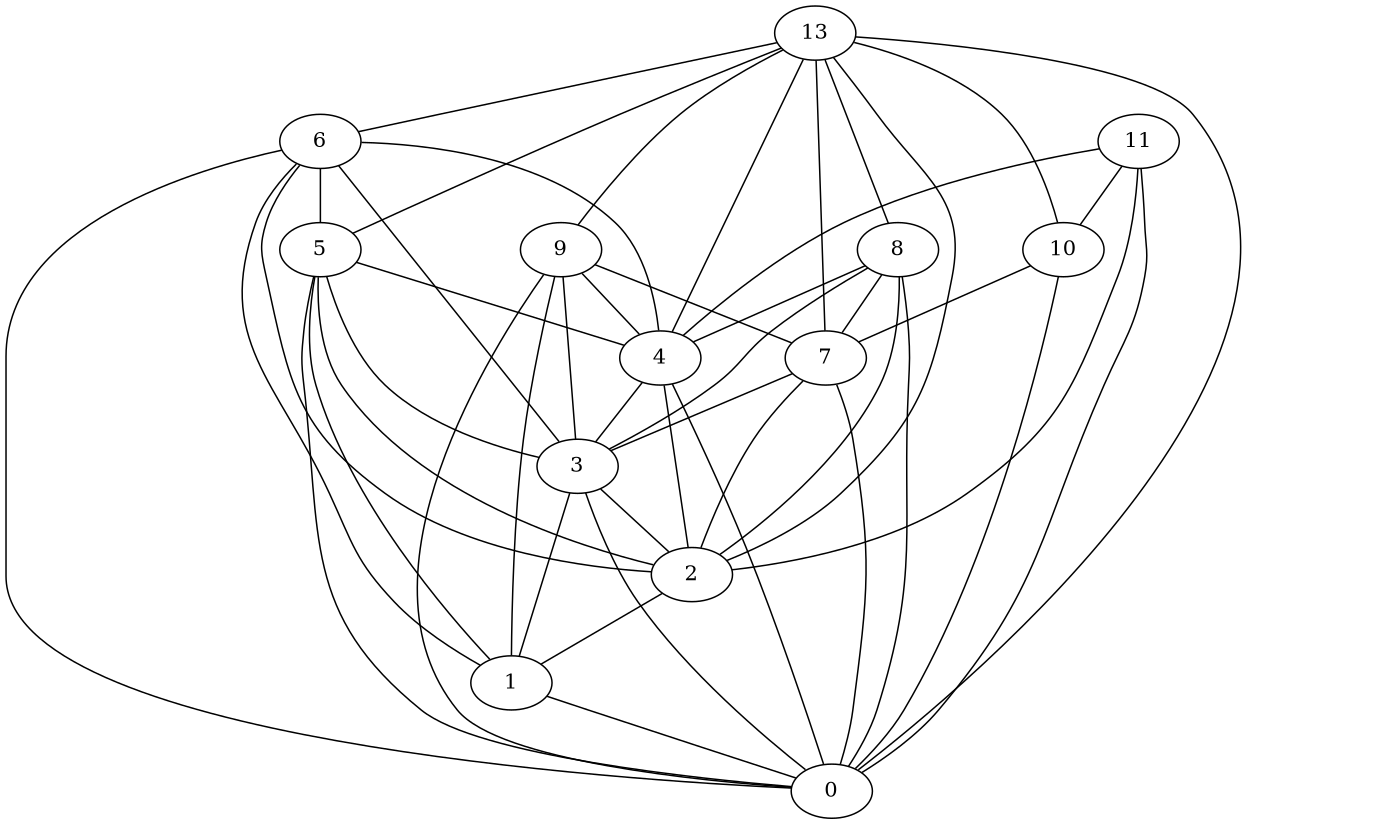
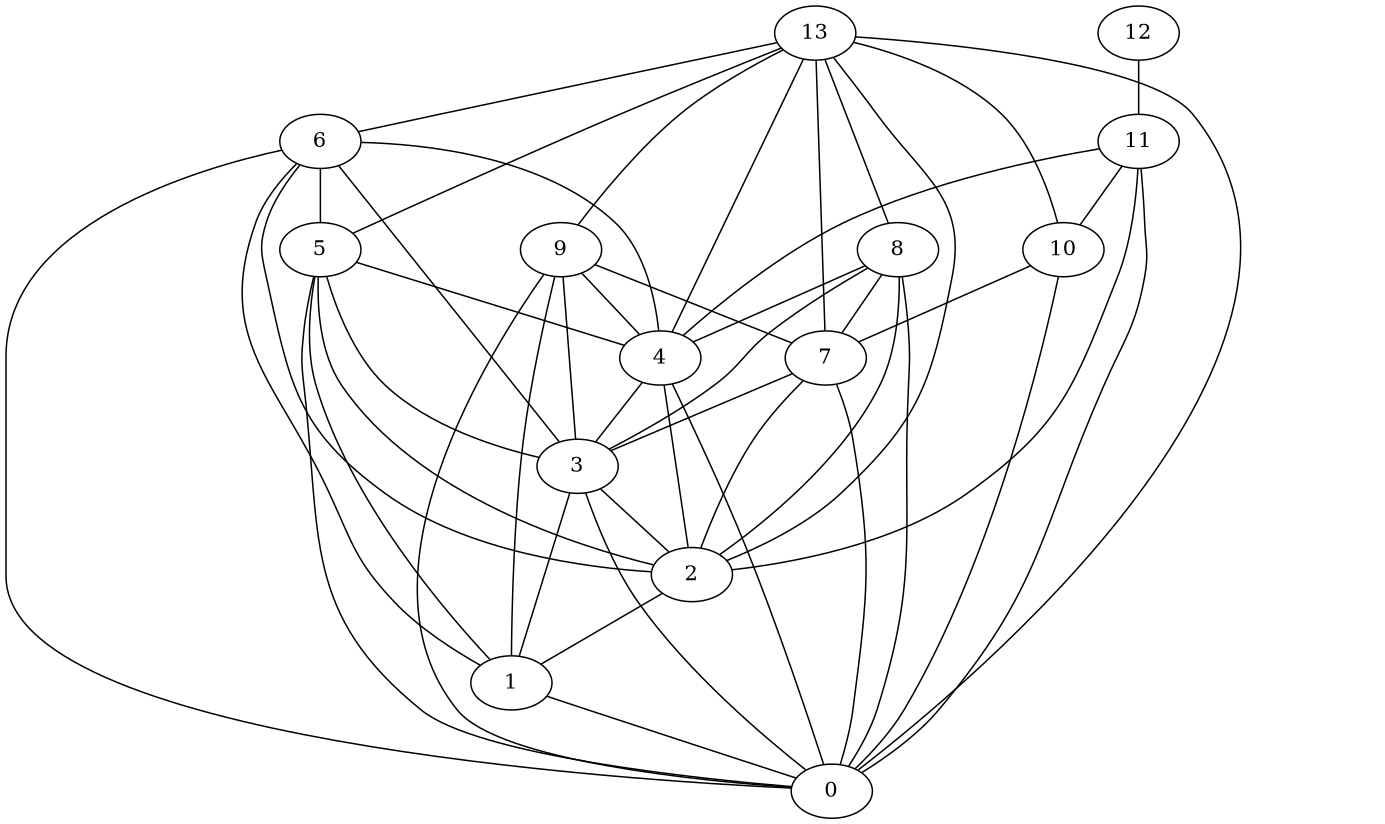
none -> (1139, 33)
